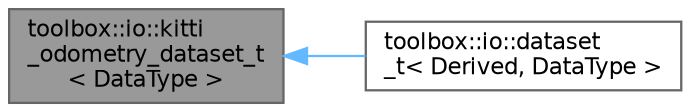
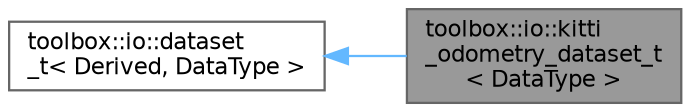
(336, 56) -> (377, 56)
